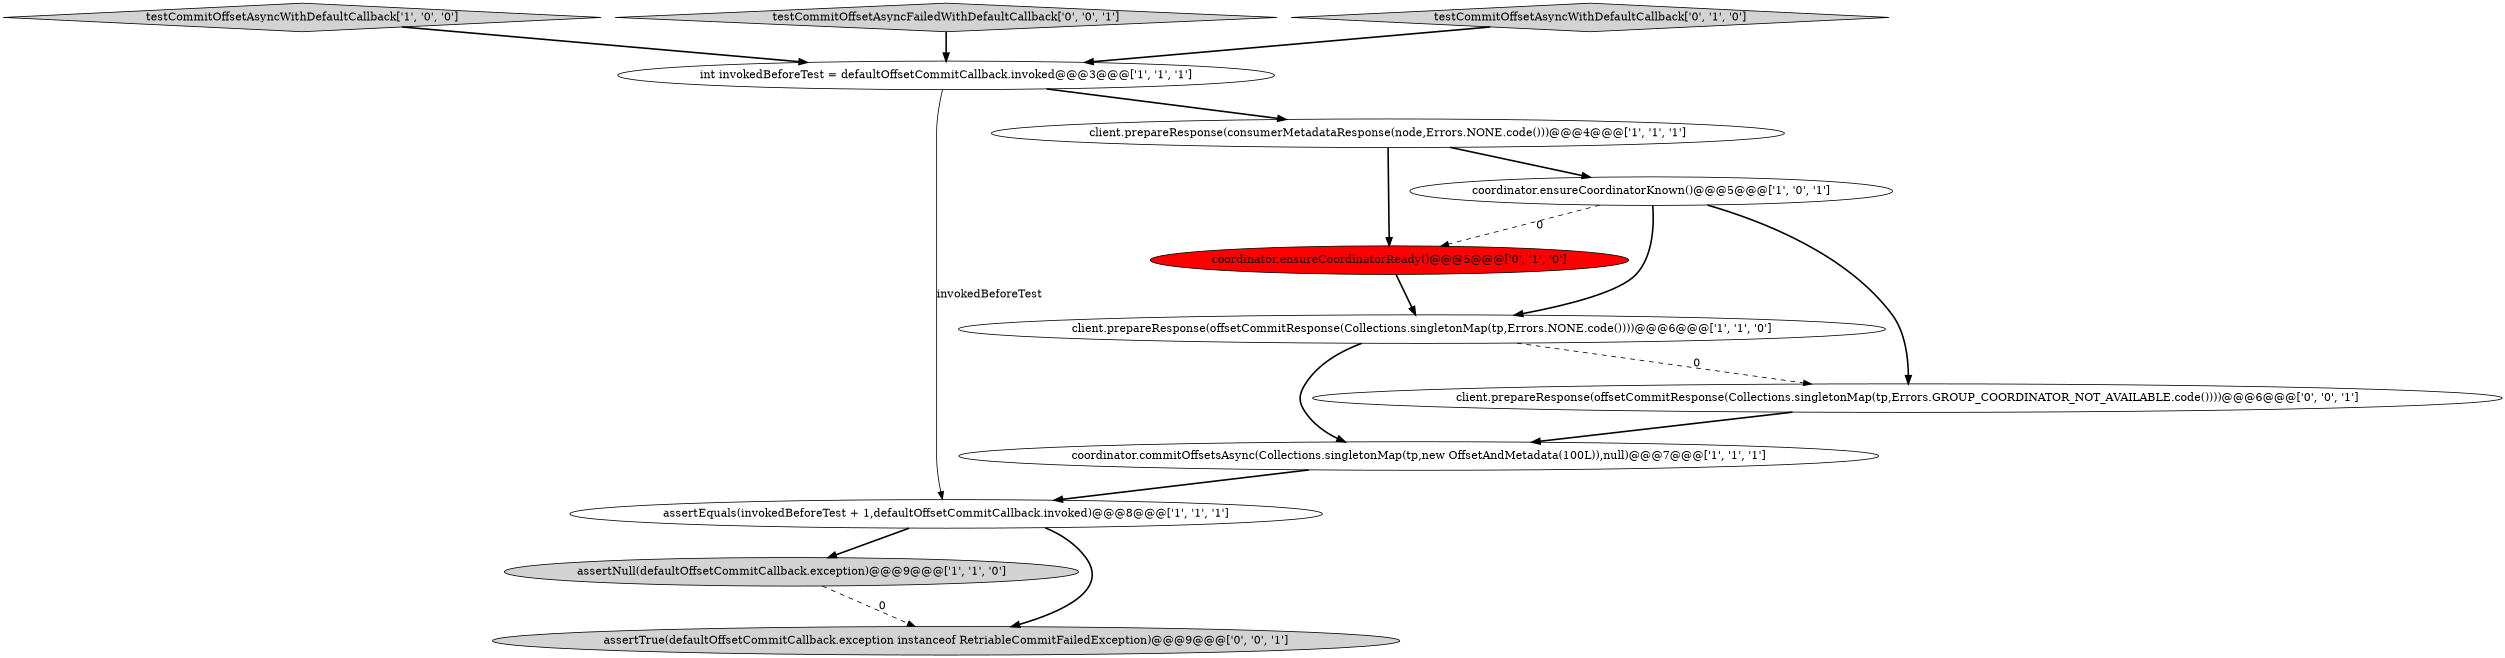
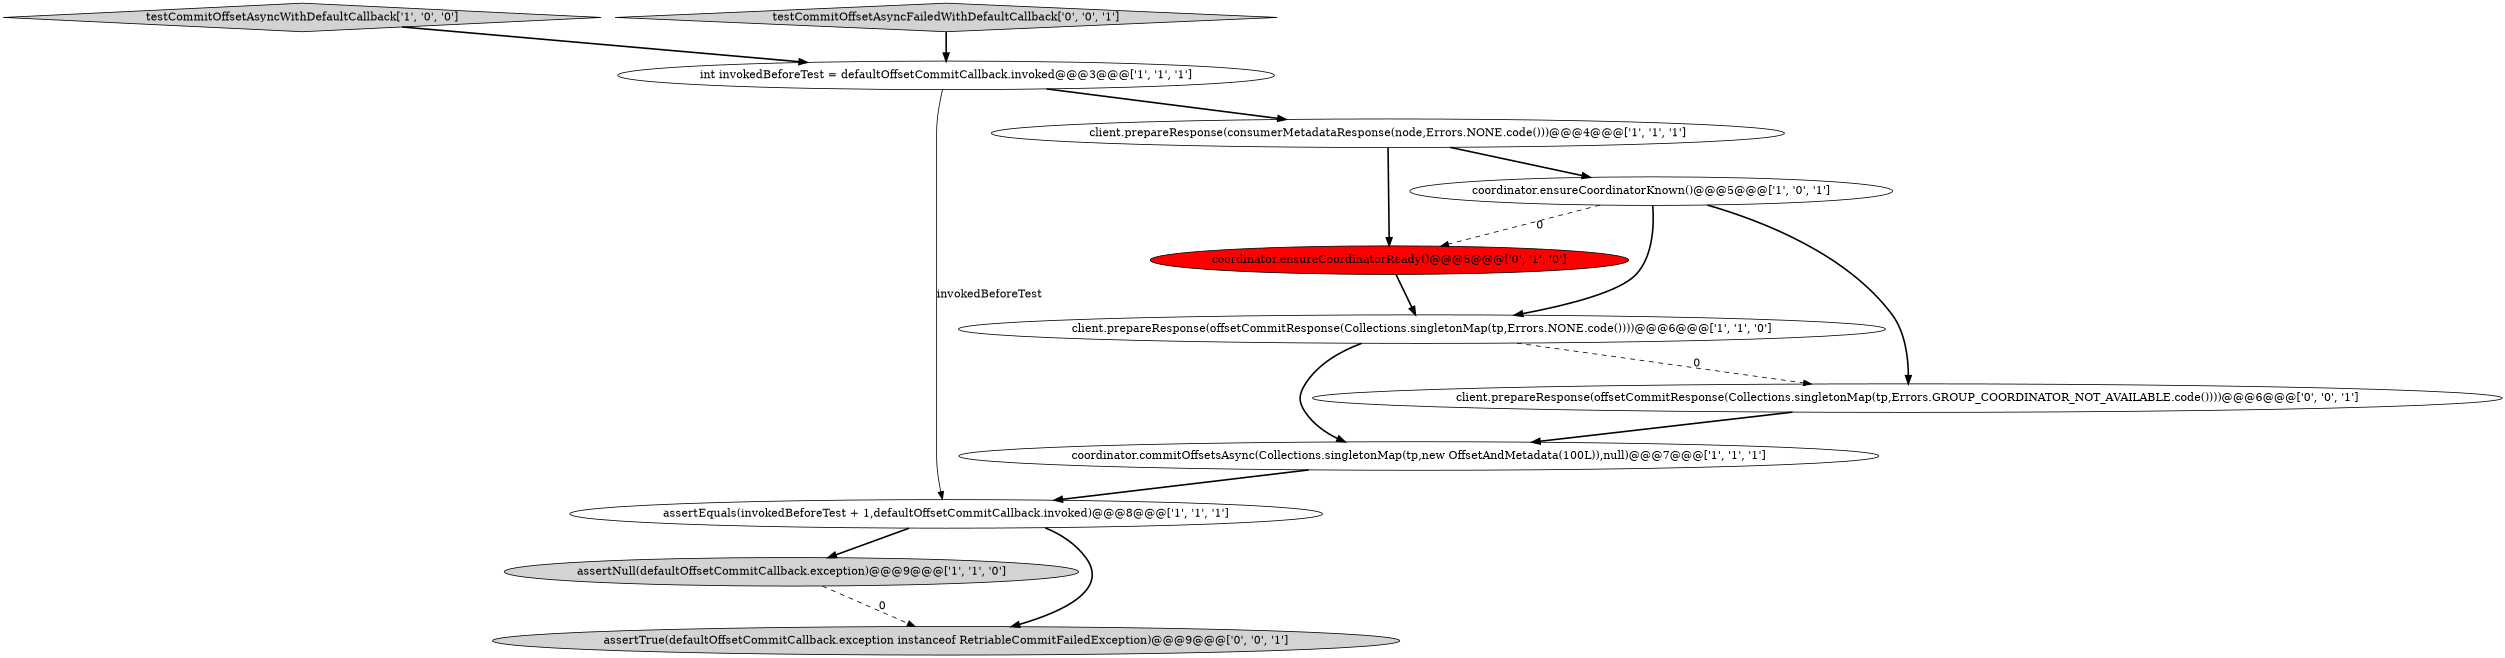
(1590, 17) -> none
